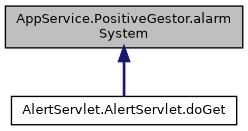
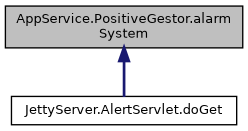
(124, 111) -> (124, 111)
